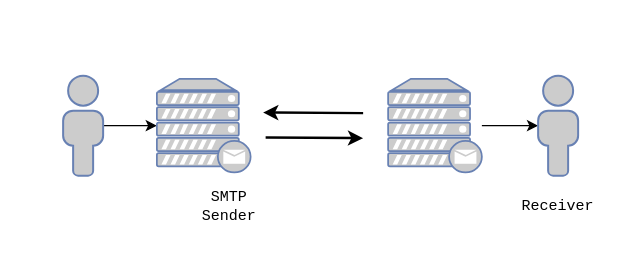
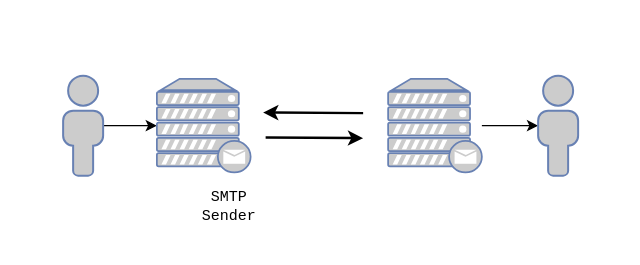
(558, 207) -> none
